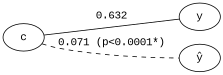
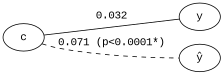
(112, 16) -> (112, 16)
